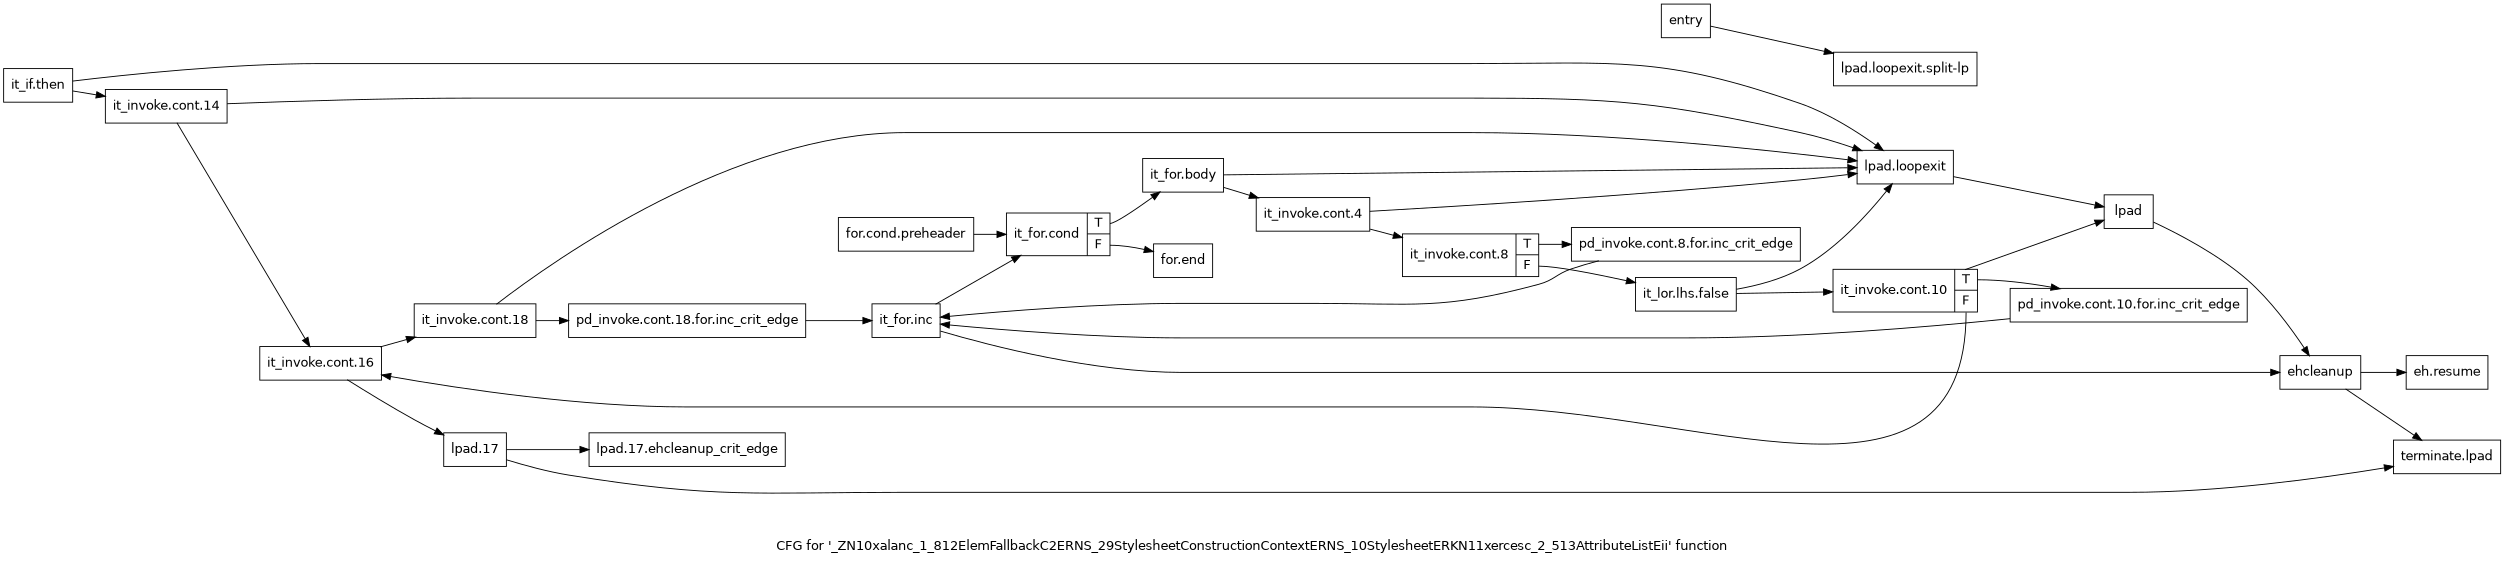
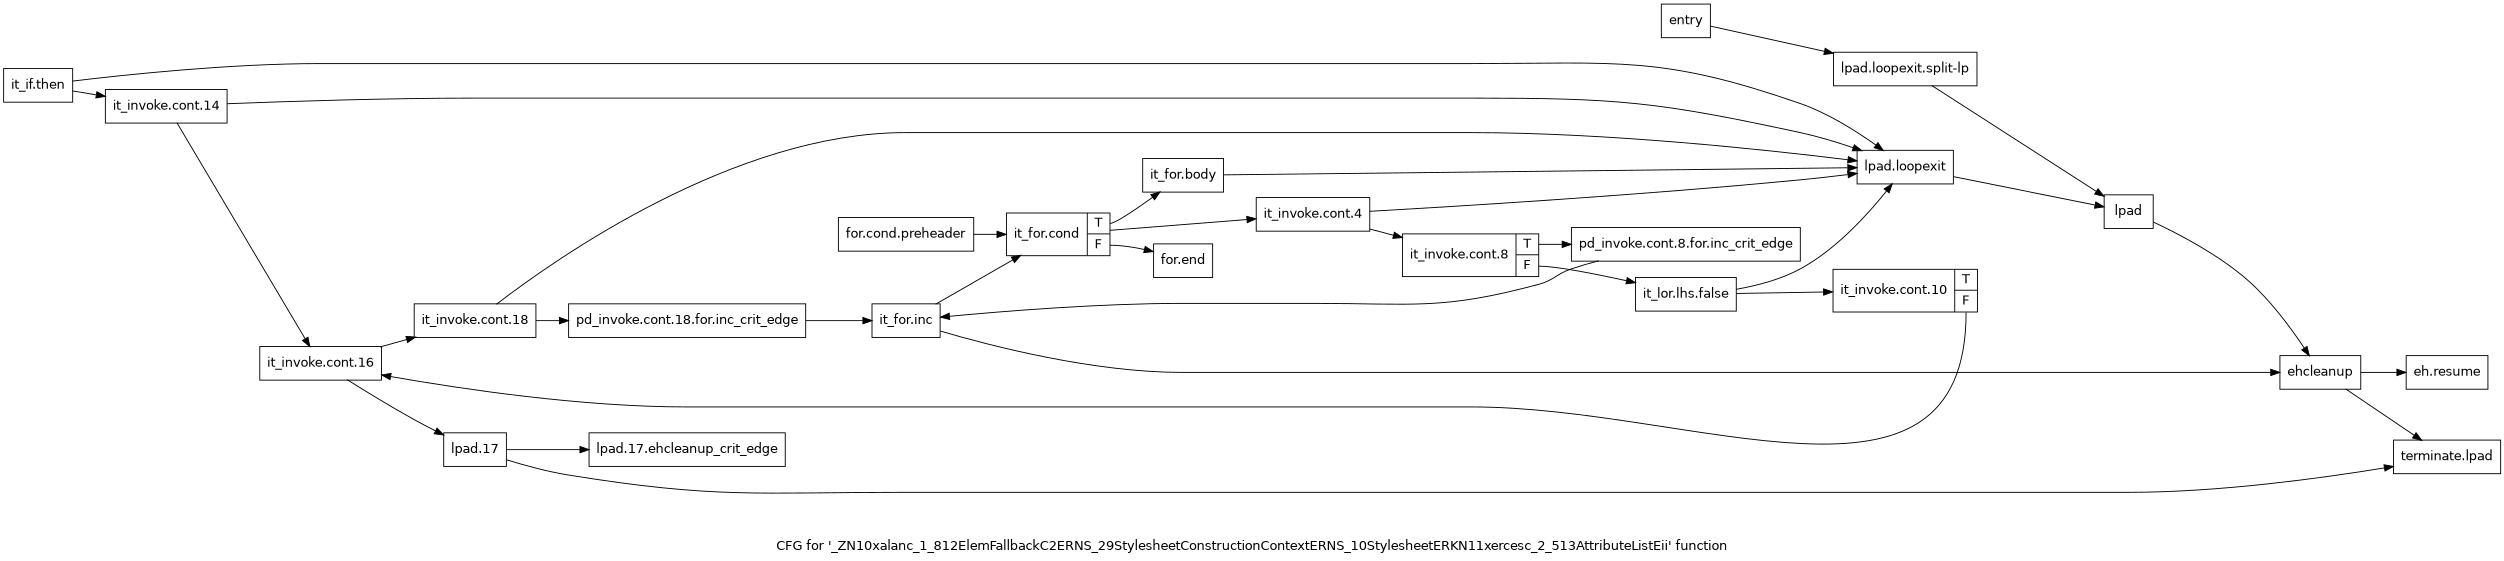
(1237, 191) -> (1178, 225)
(2030, 246) -> (2014, 138)
(2129, 305) -> none
